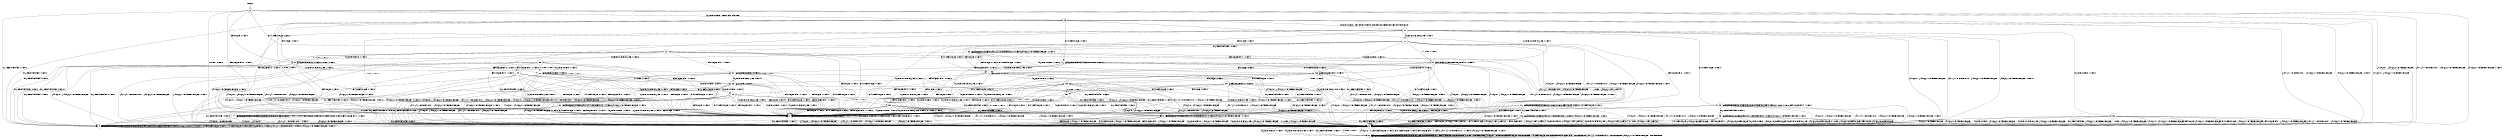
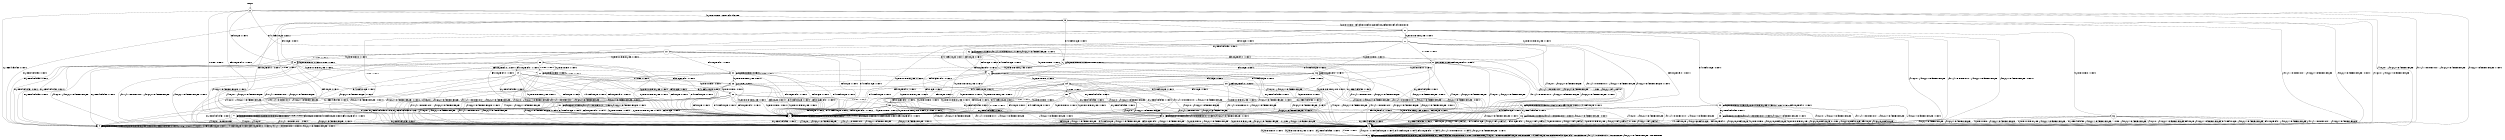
(1426, 89) -> (1426, 89)
(1309, 95) -> (1309, 95)
